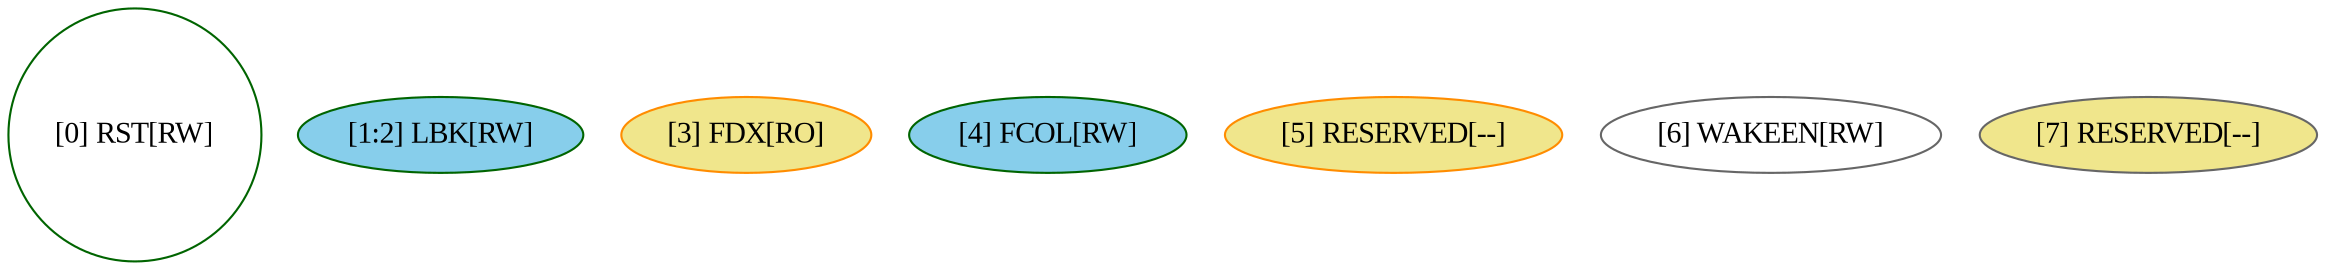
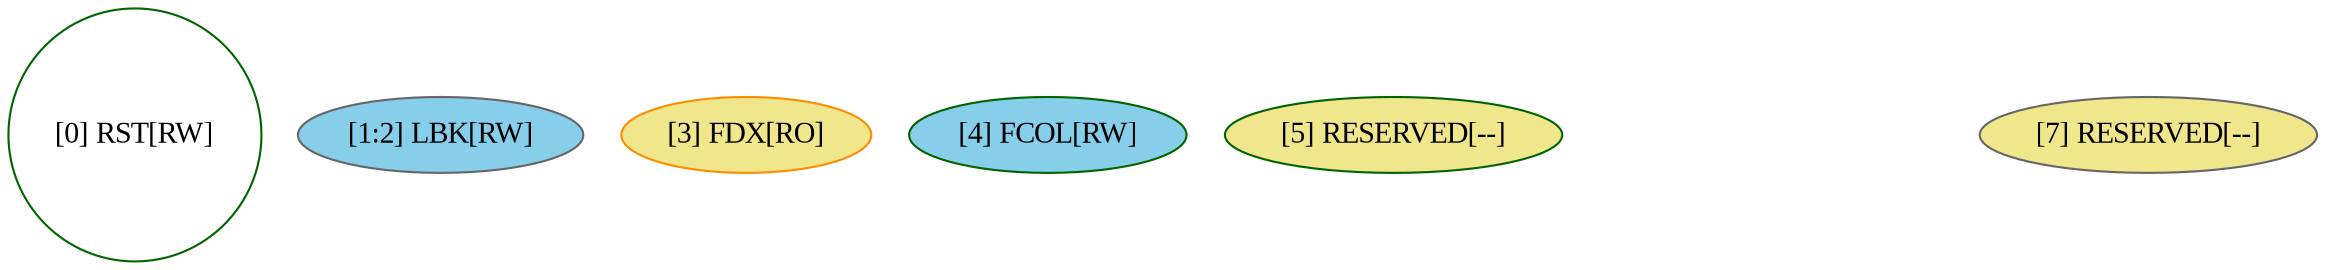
(441, 135) -> (441, 135)
(1394, 135) -> (1394, 135)
(1771, 135) -> none
